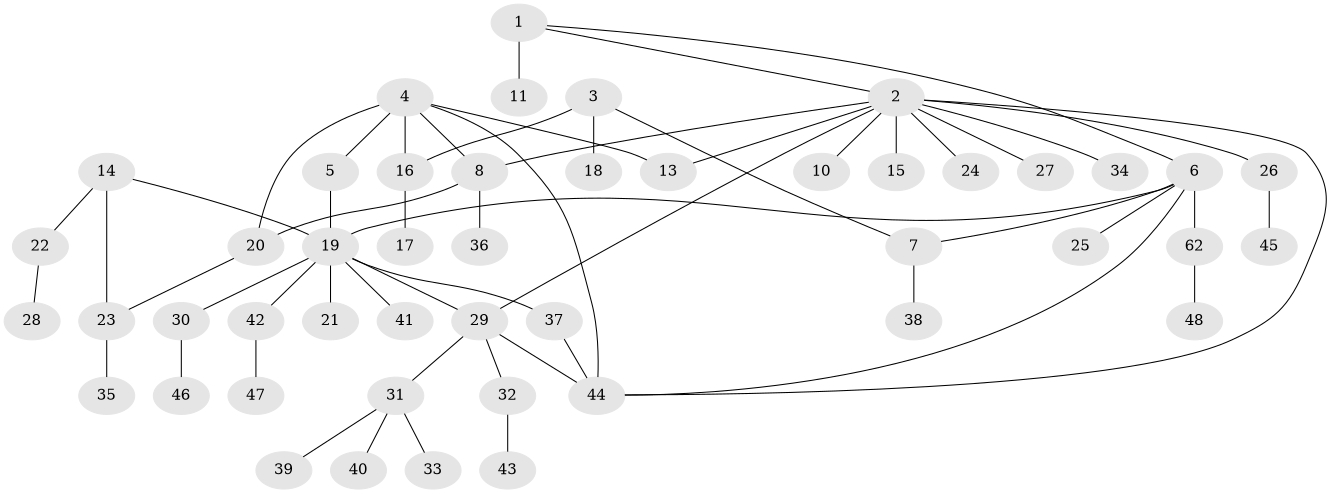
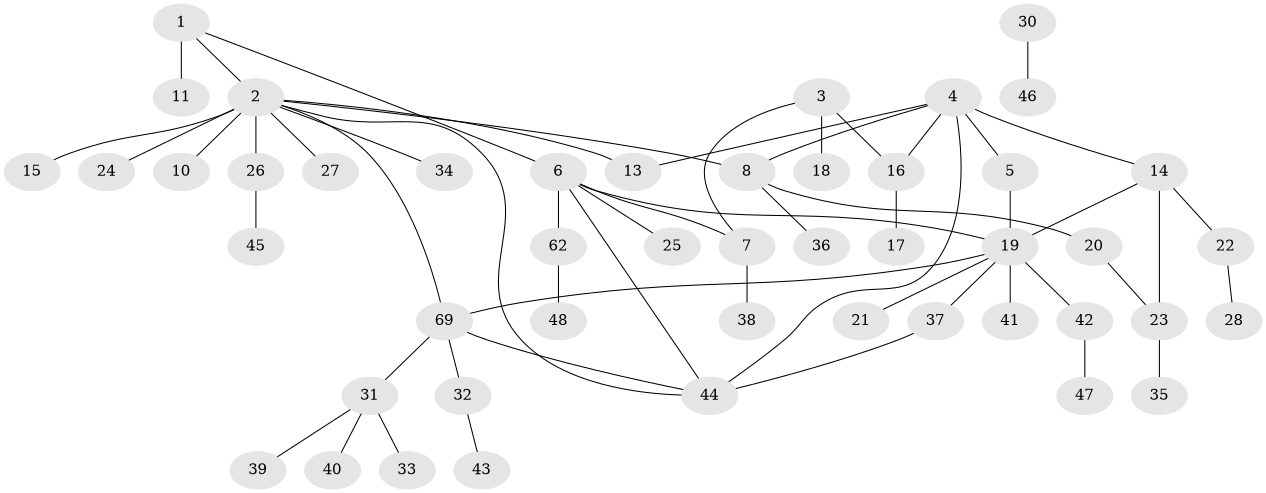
(299, 148) -> (1054, 139)
(256, 284) -> none
(480, 321) -> (444, 321)
